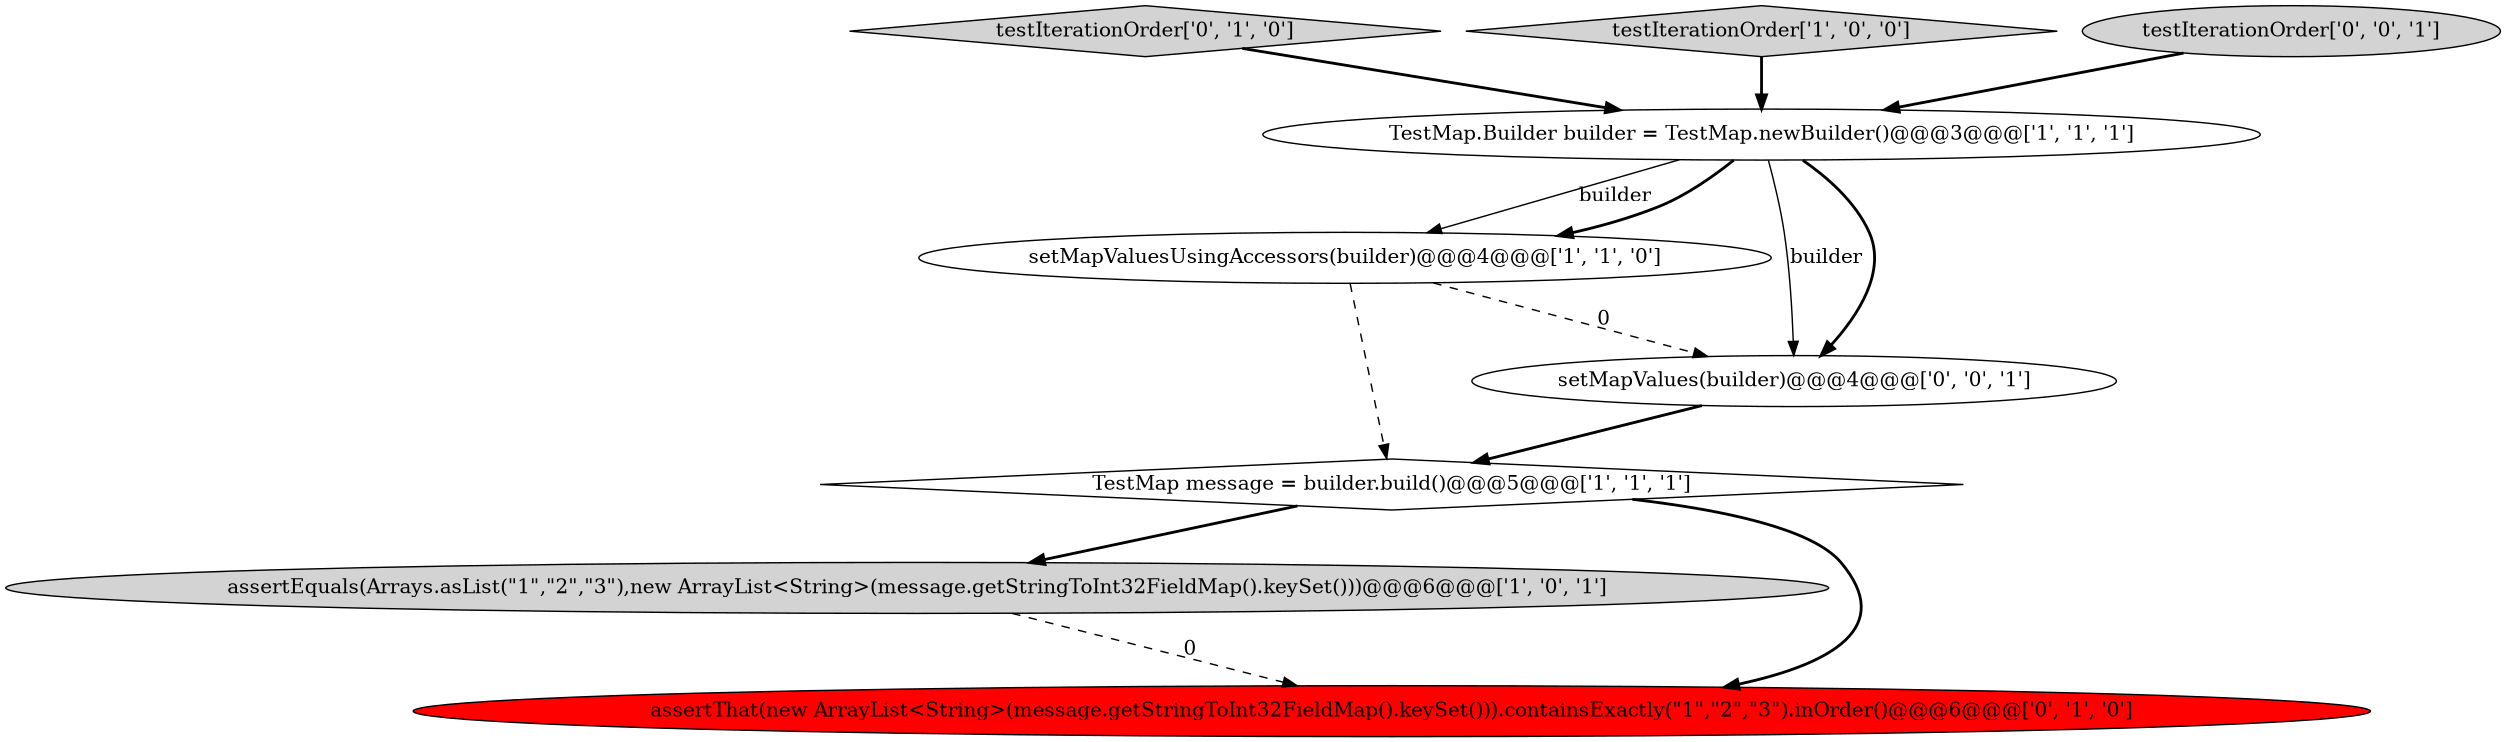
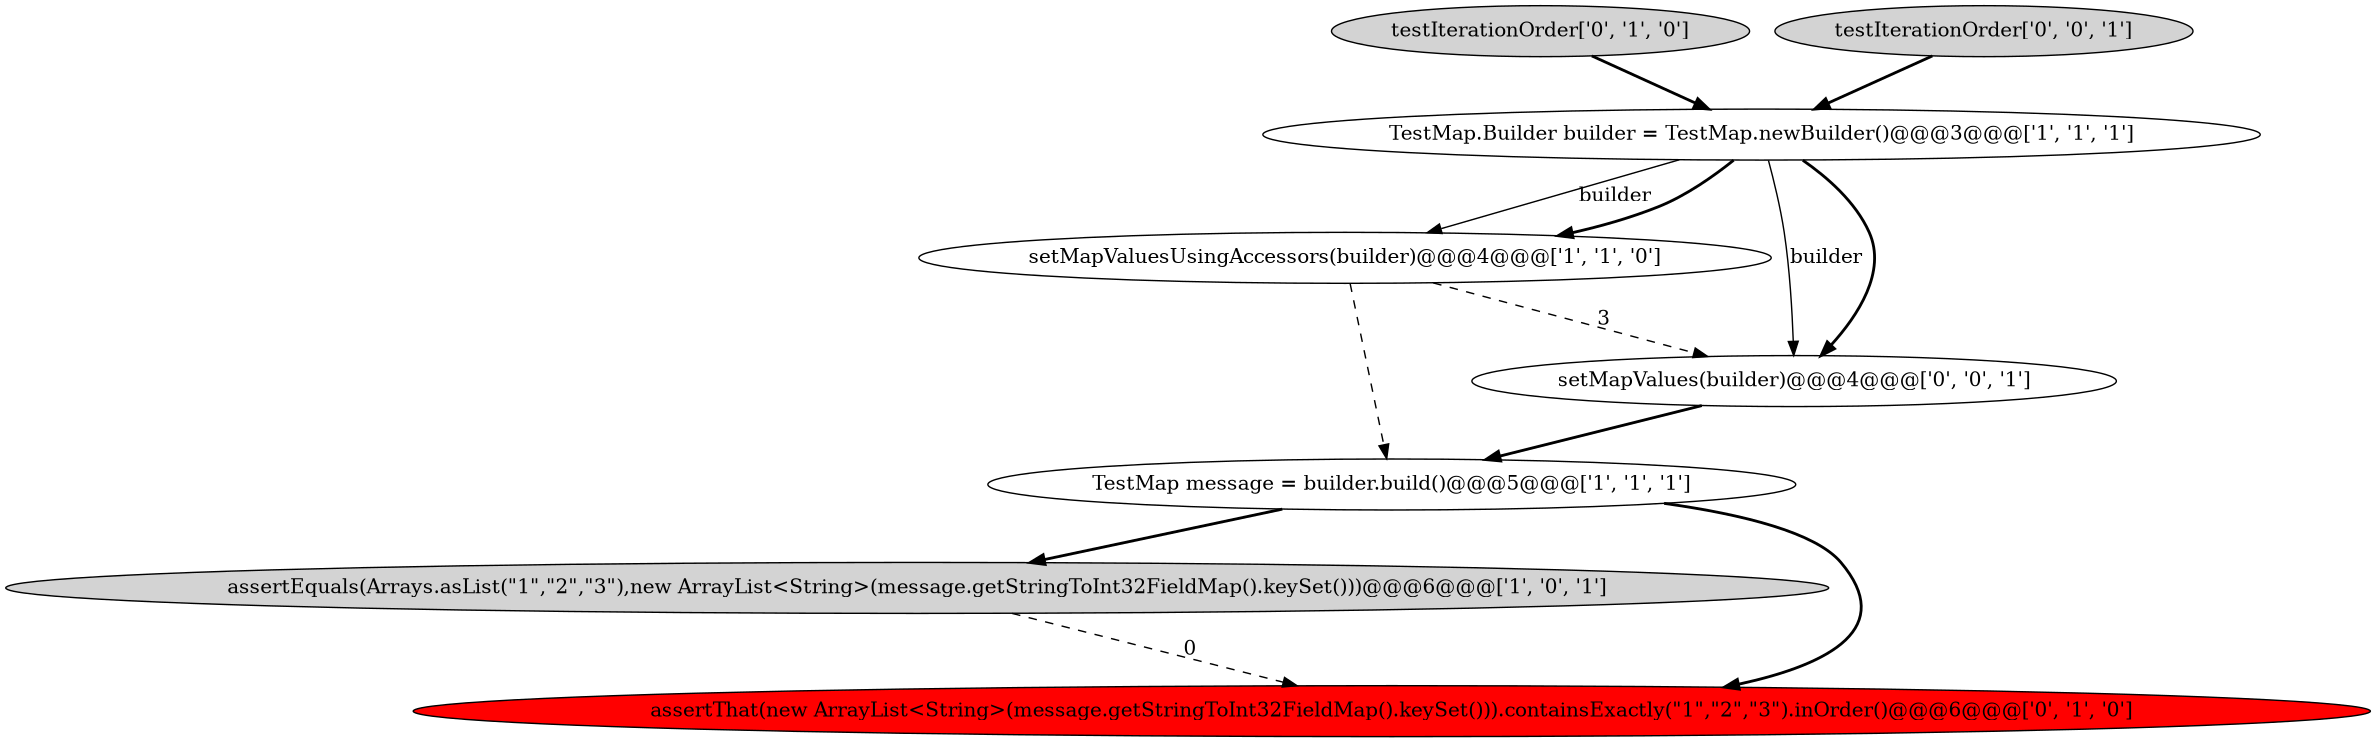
(1145, 31) -> (1540, 31)
(1761, 31) -> none
(1604, 319) -> (1604, 319)
(1392, 484) -> (1392, 484)
